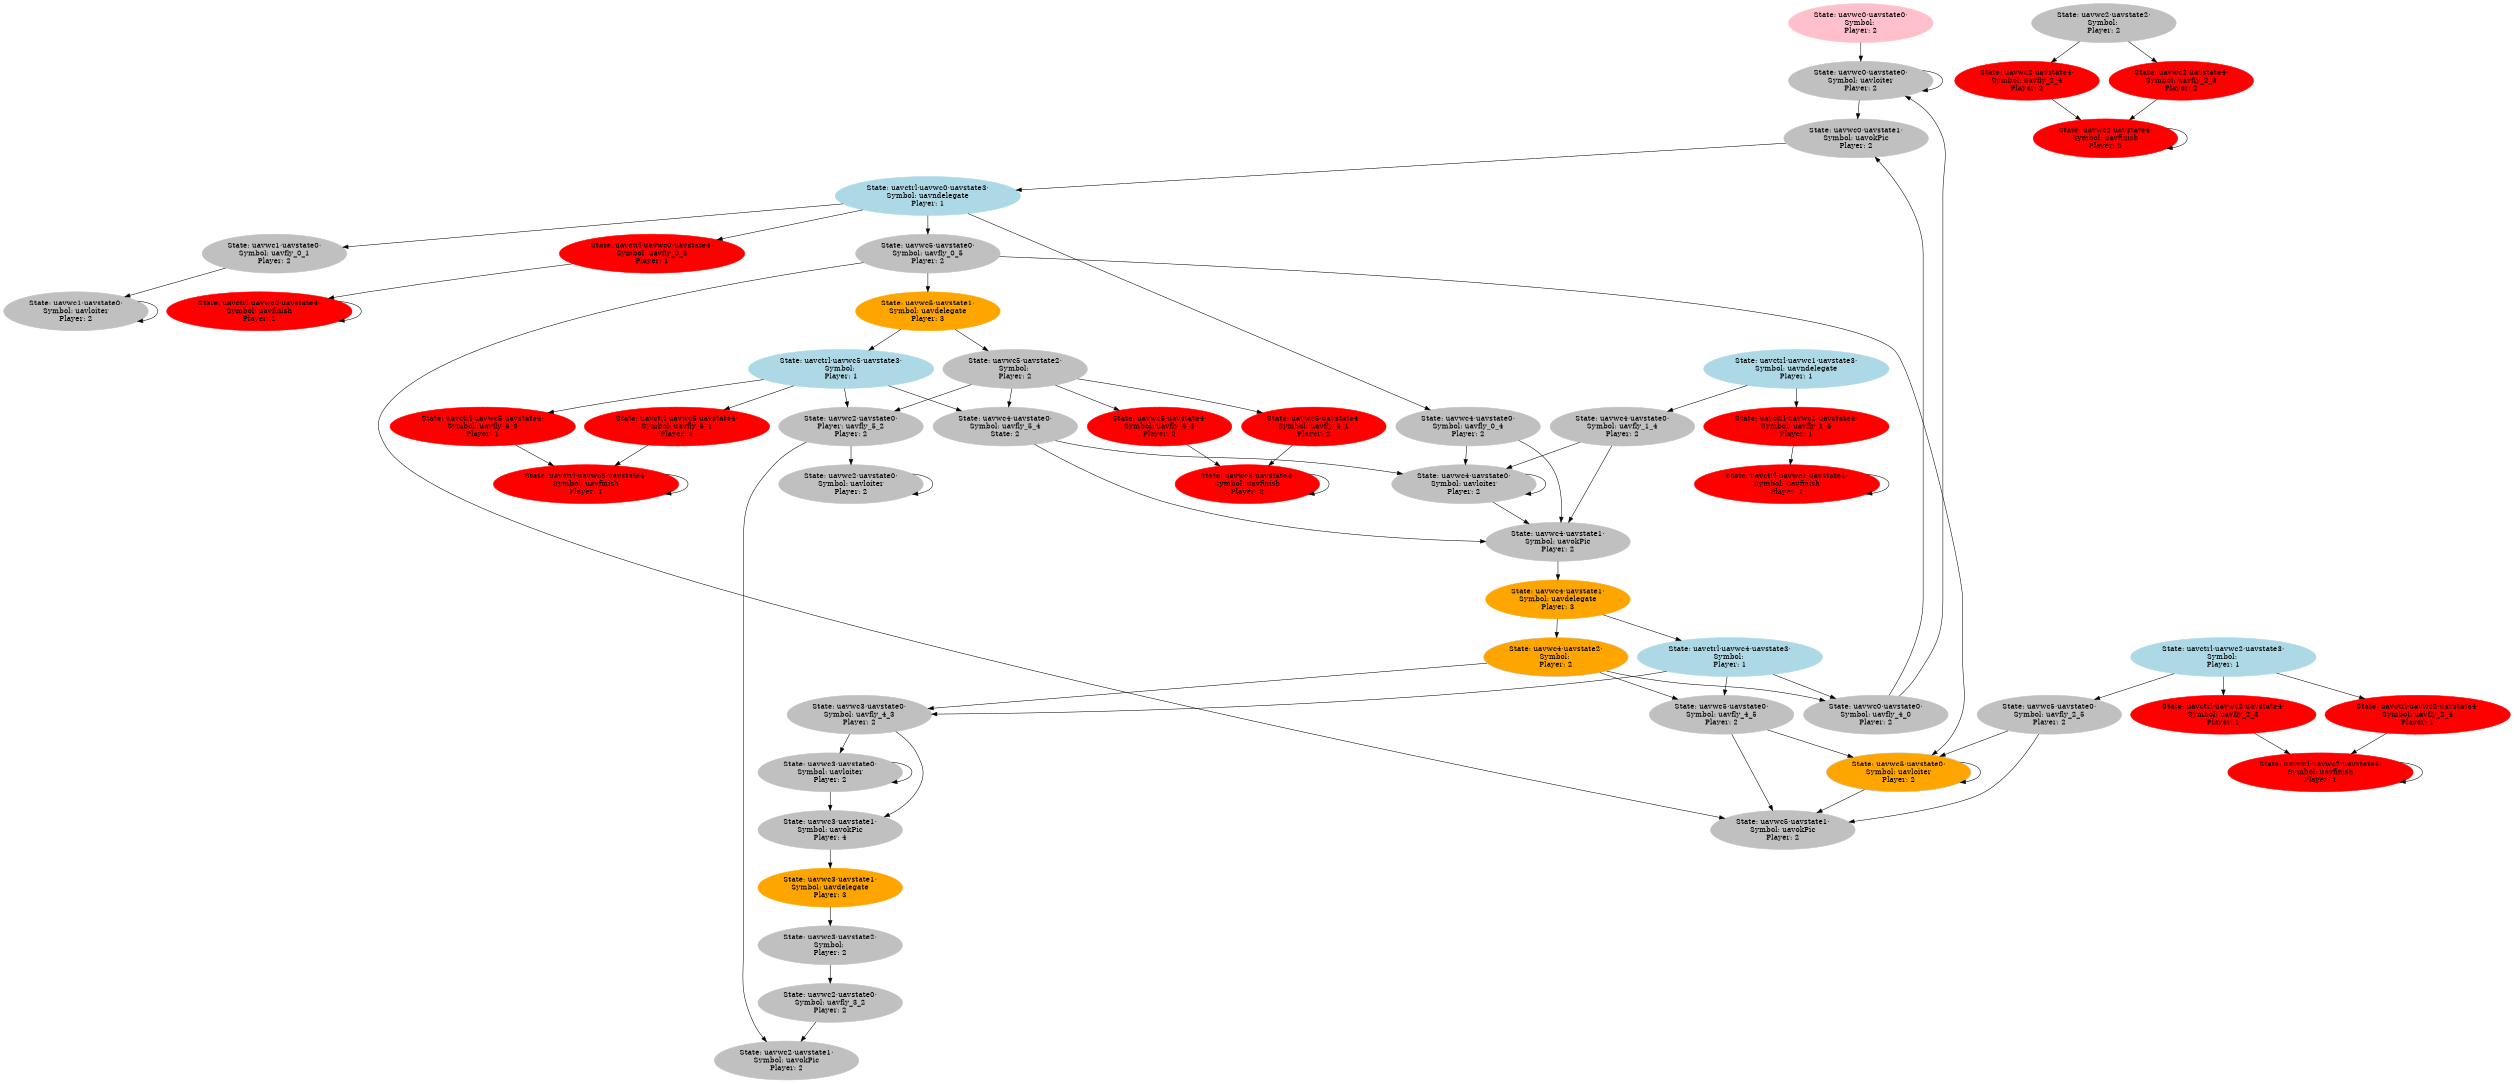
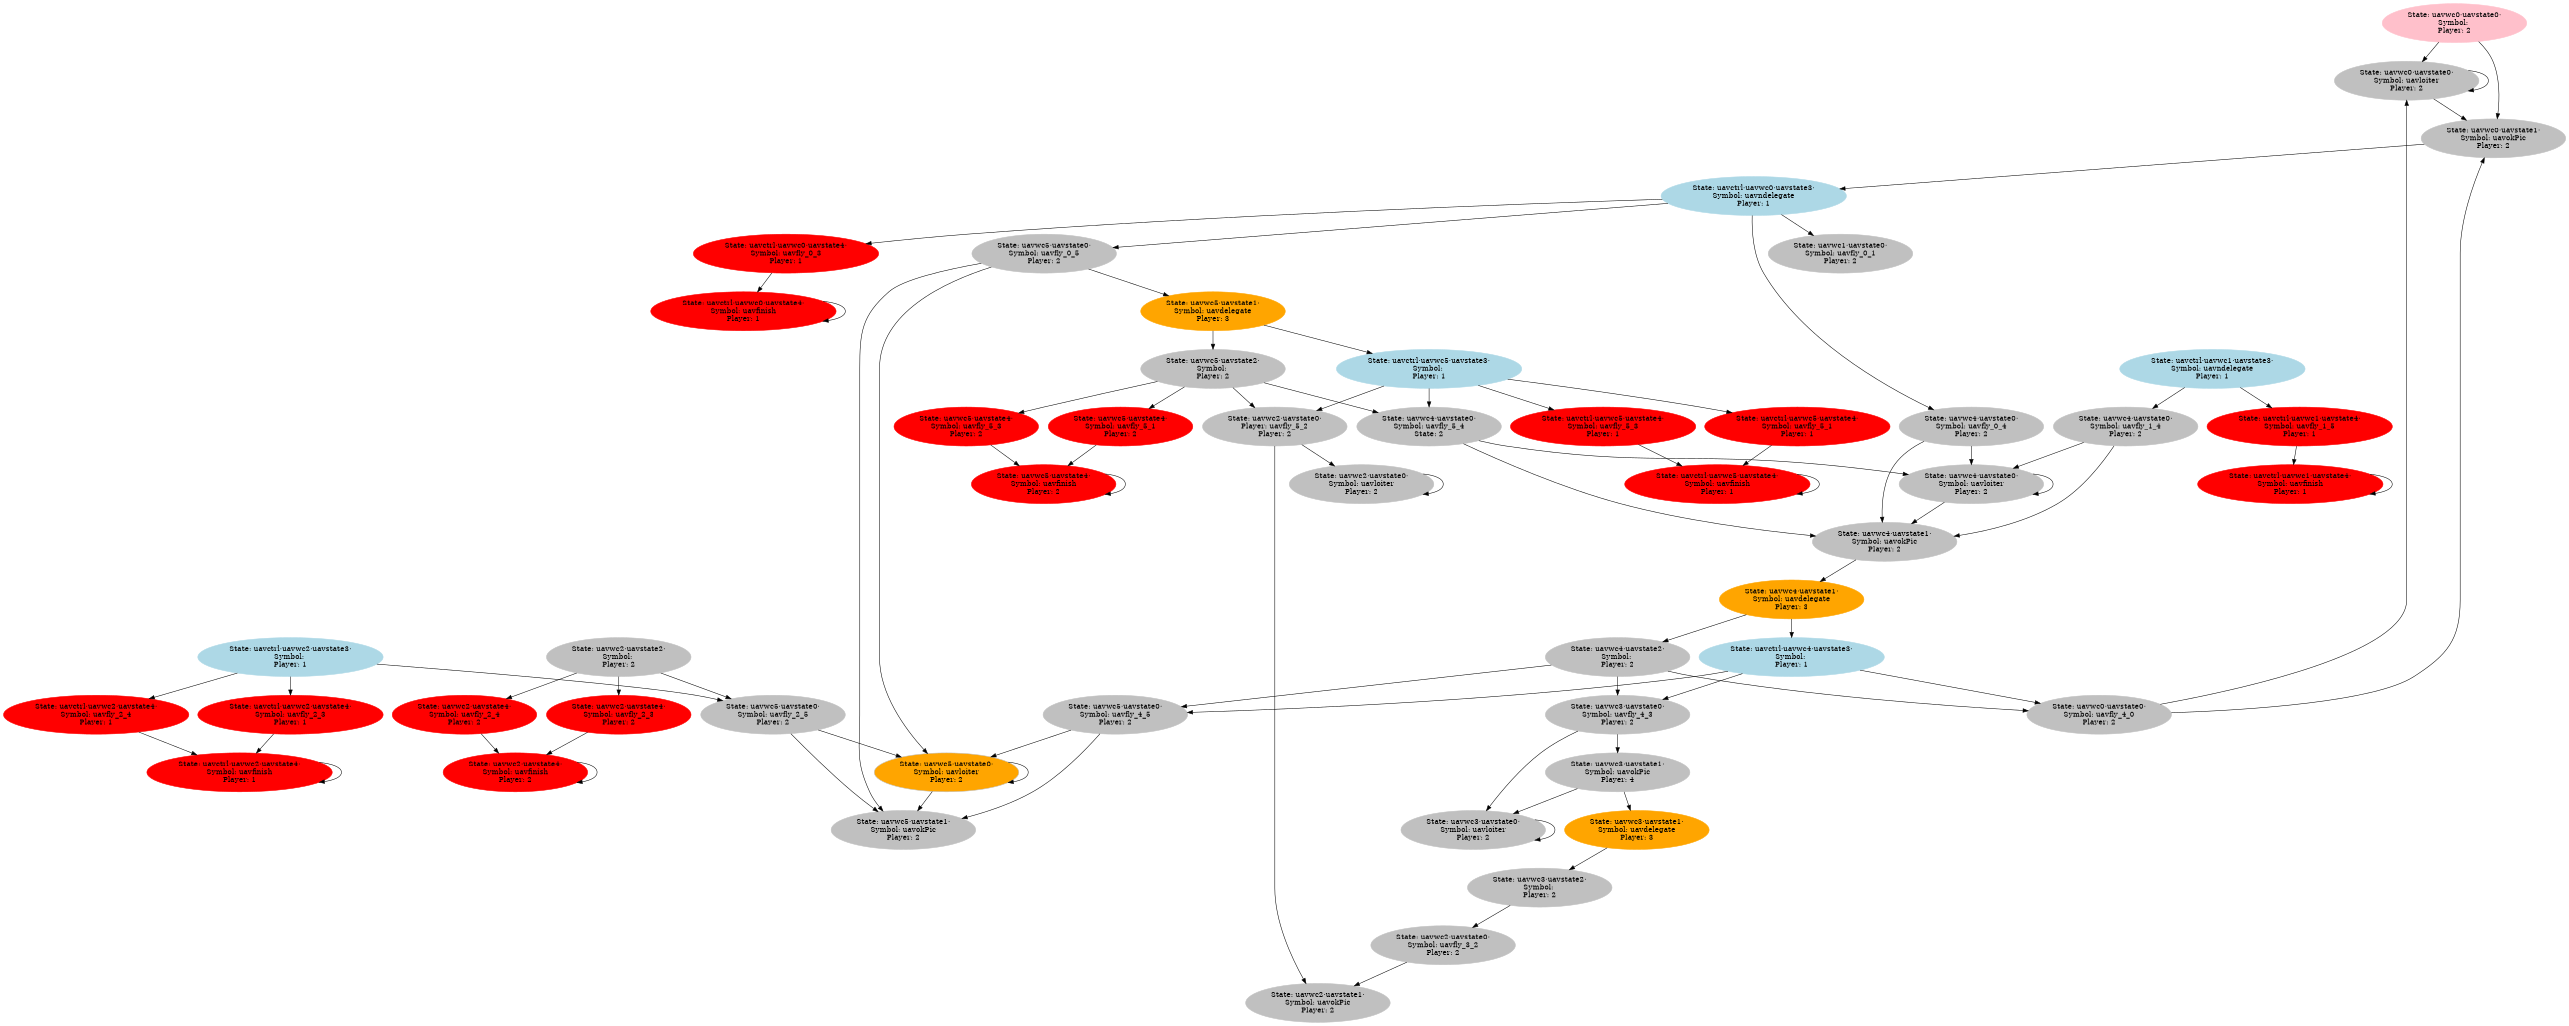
none -> (2497, 75)
(76, 311) -> none
(1556, 657) -> (1618, 657)
none -> (693, 685)
(830, 798) -> (1548, 800)
